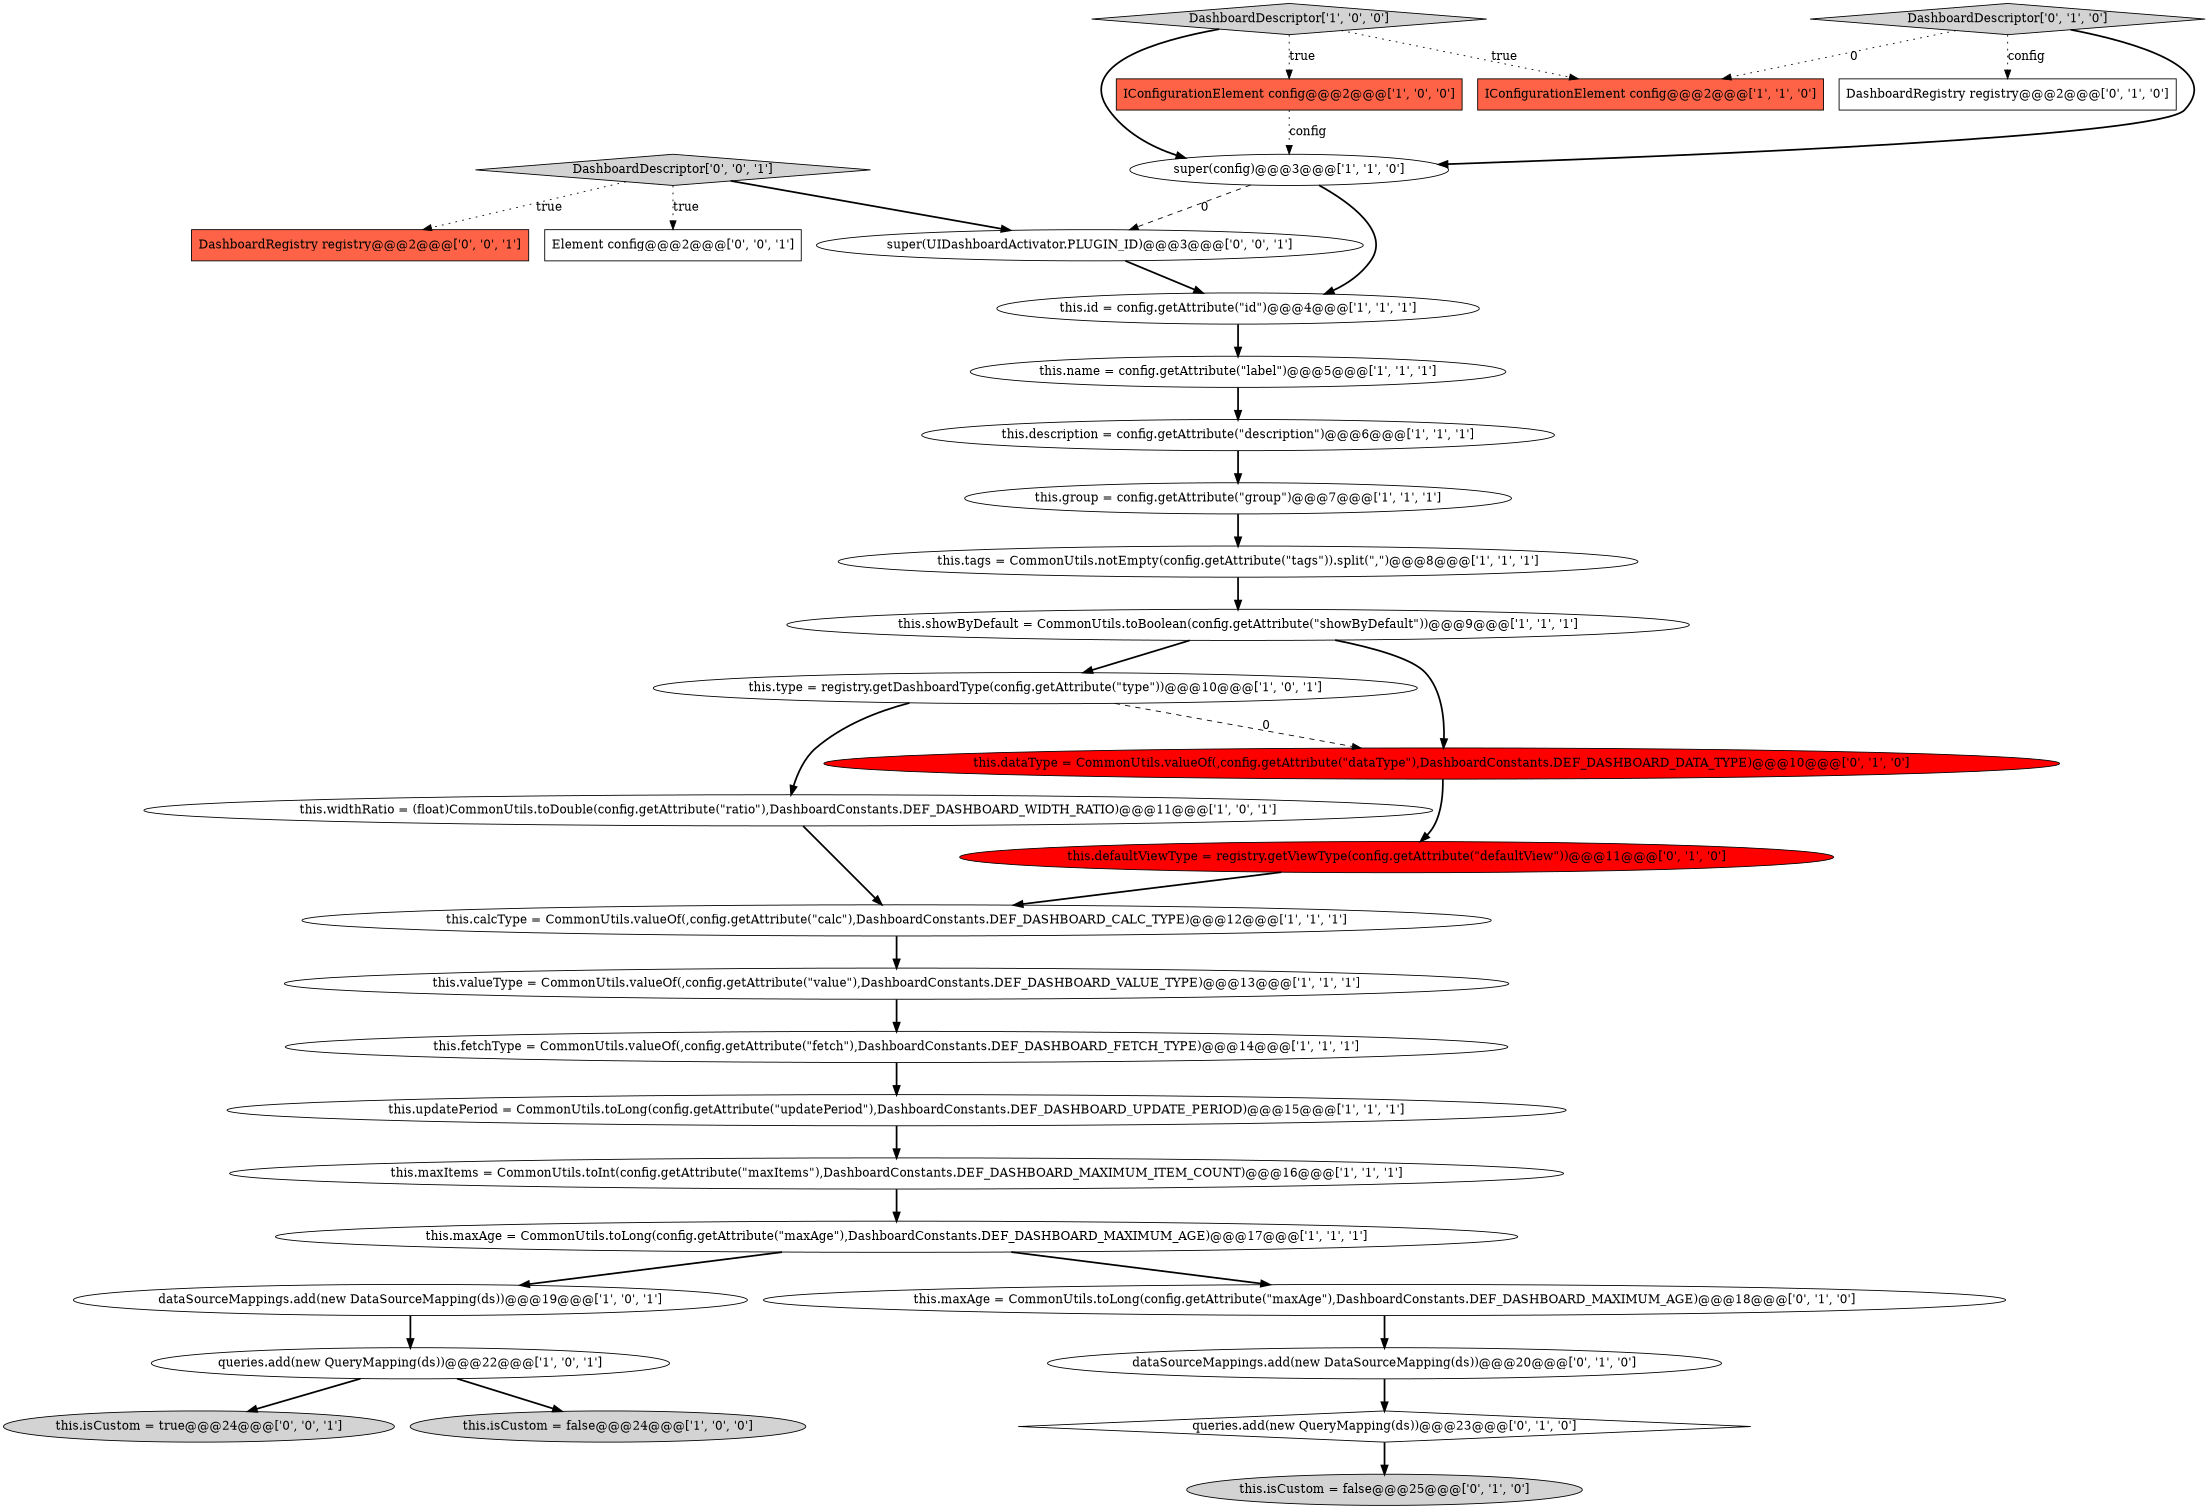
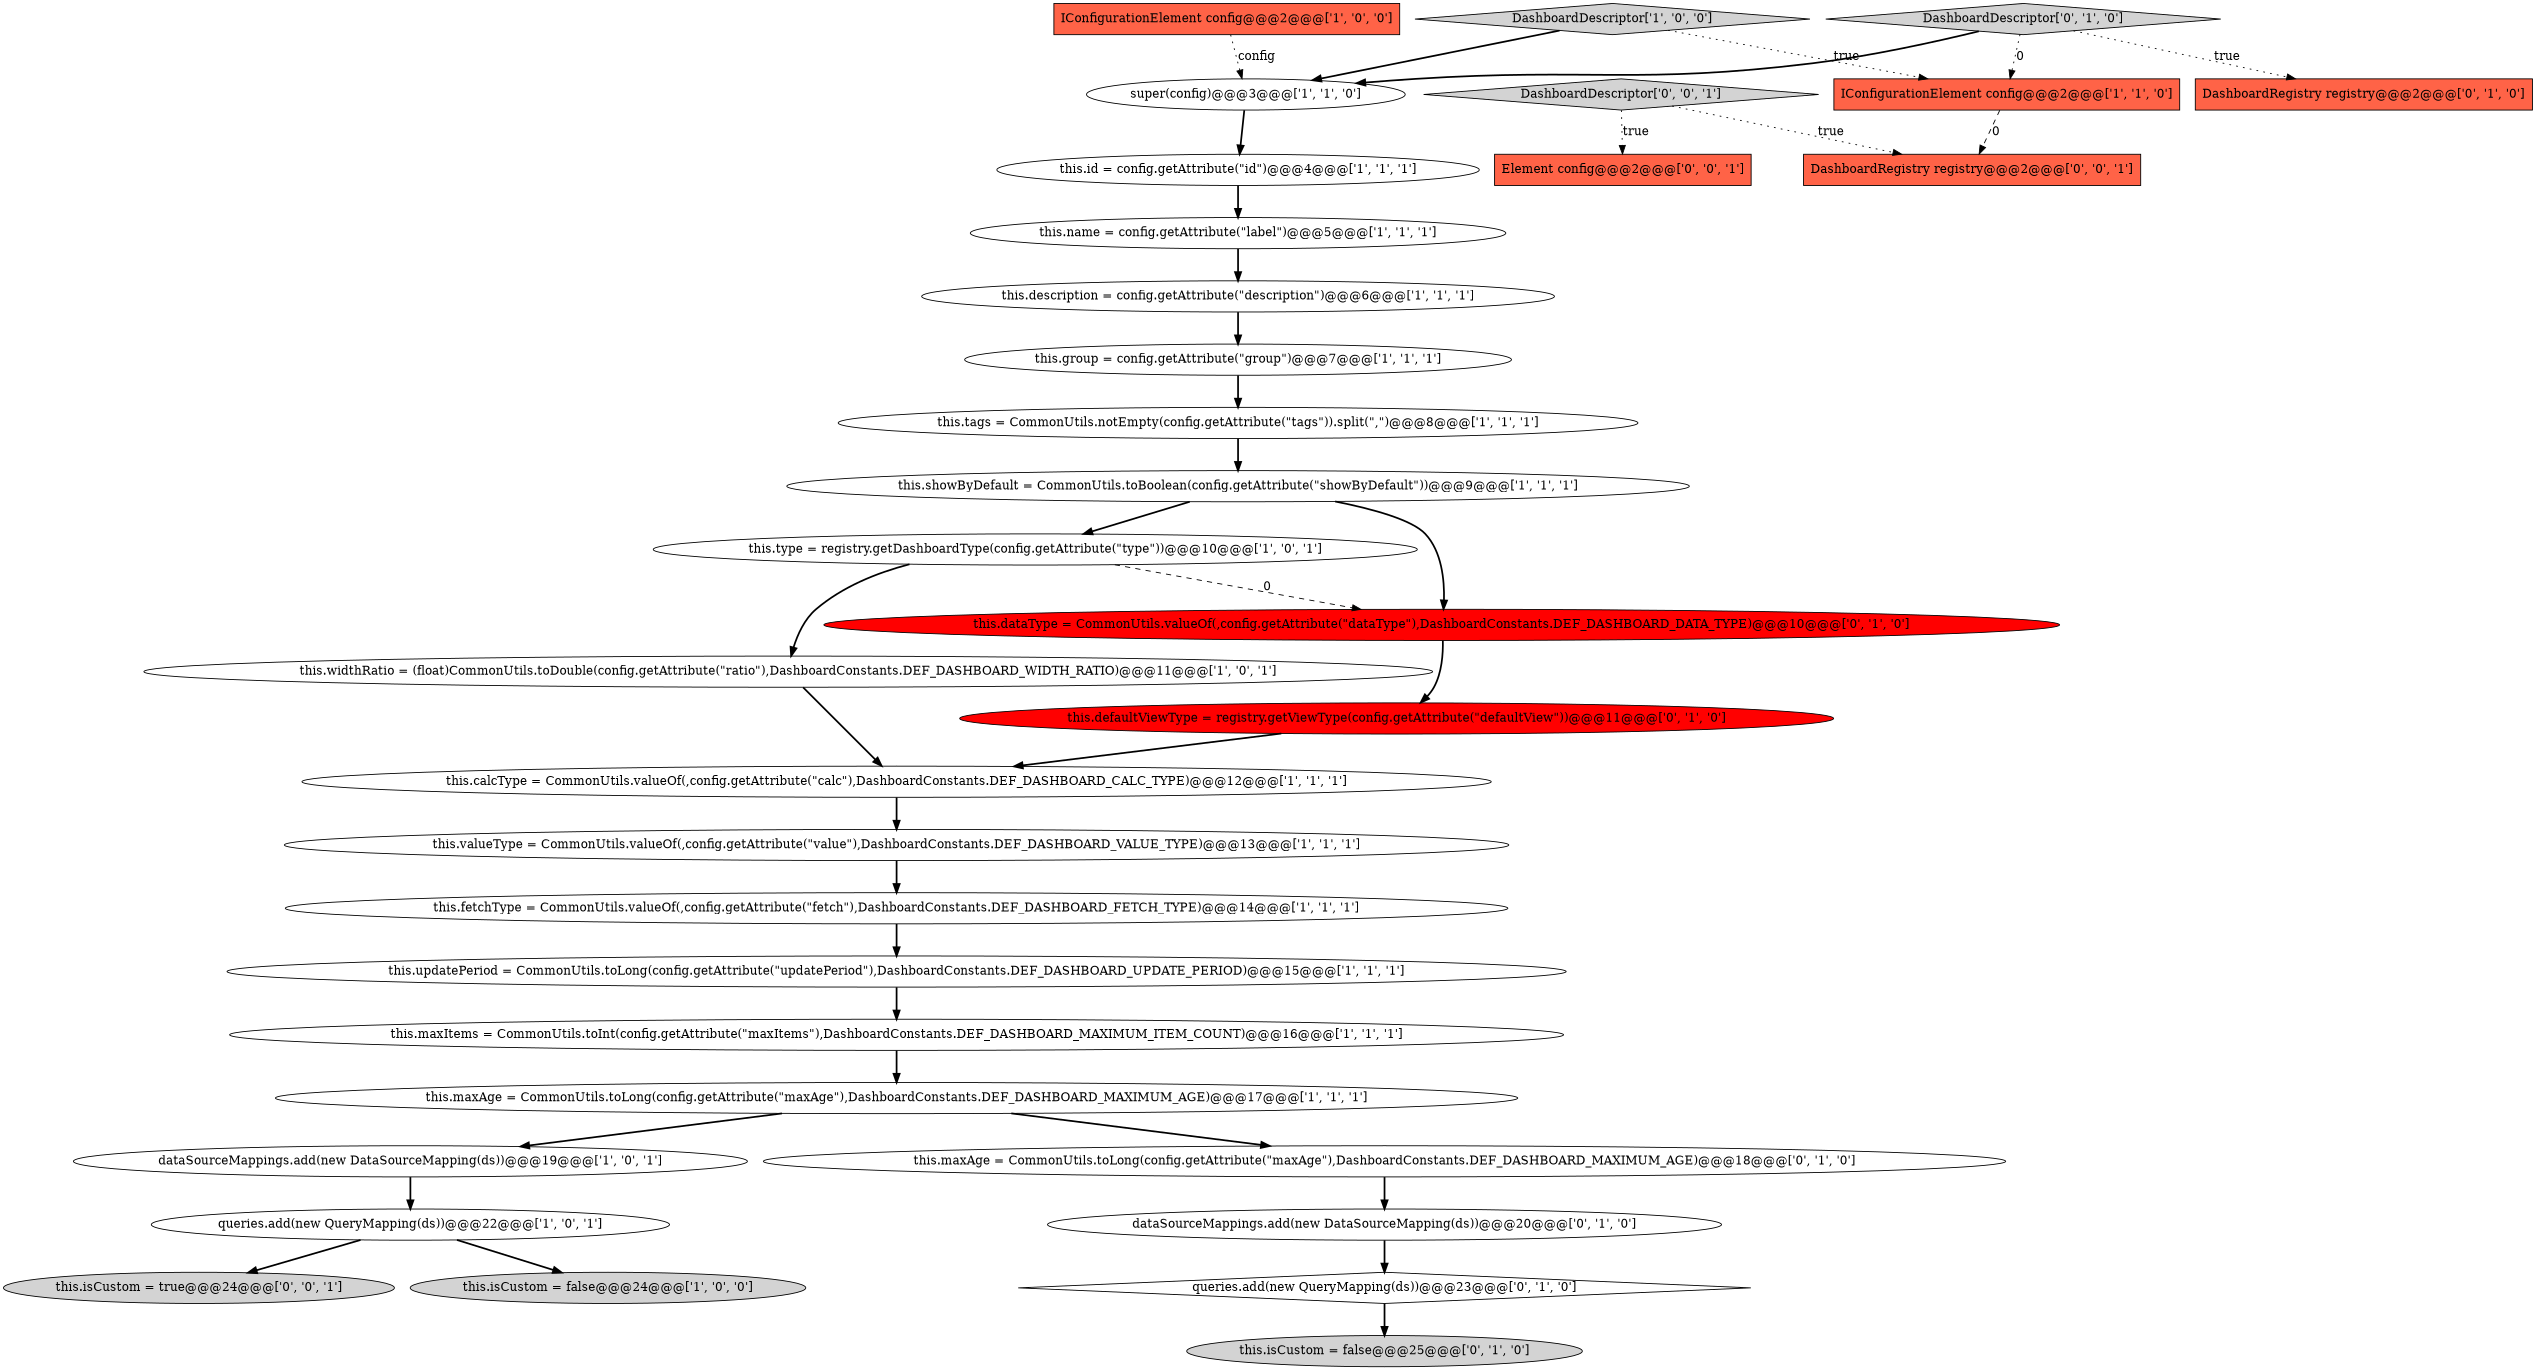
(1289, 52) -> none
(2026, 57) -> (2227, 57)
(2008, 94) -> (2364, 94)
none -> (1991, 128)
(673, 245) -> (1623, 170)
(1090, 245) -> none
